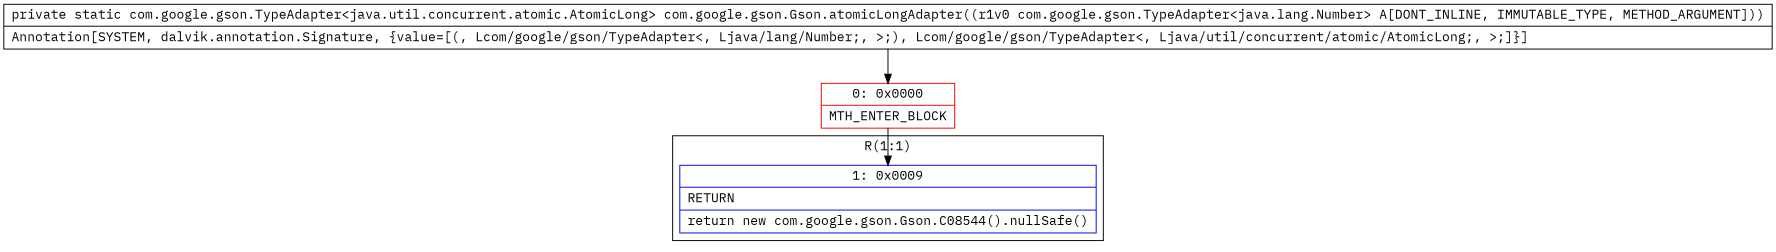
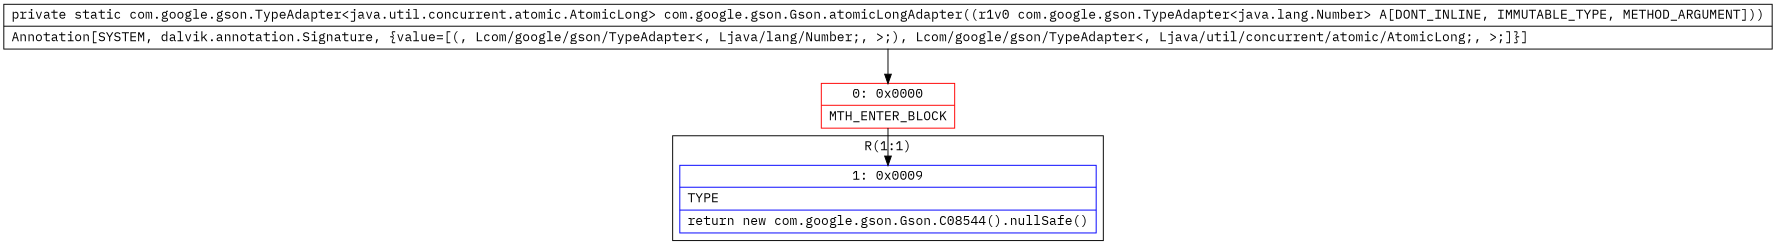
(711, 198) -> (704, 198)
